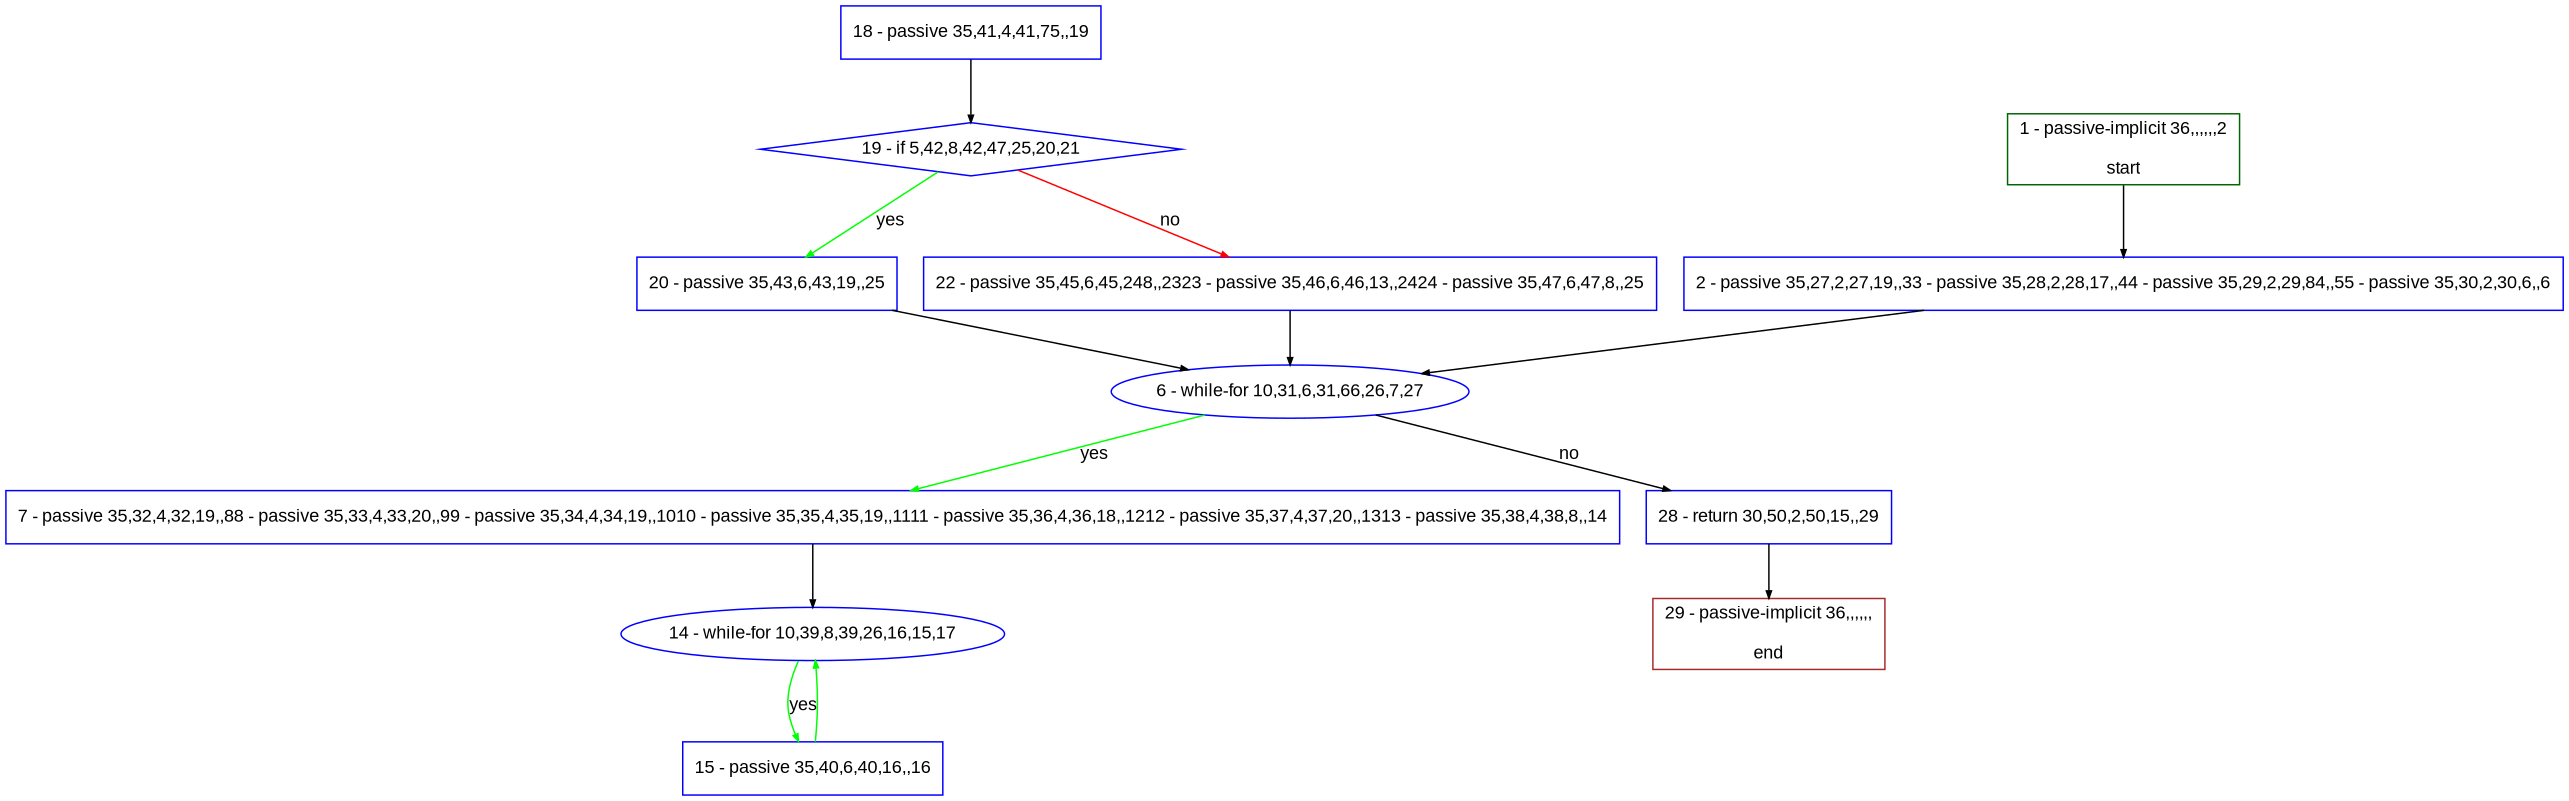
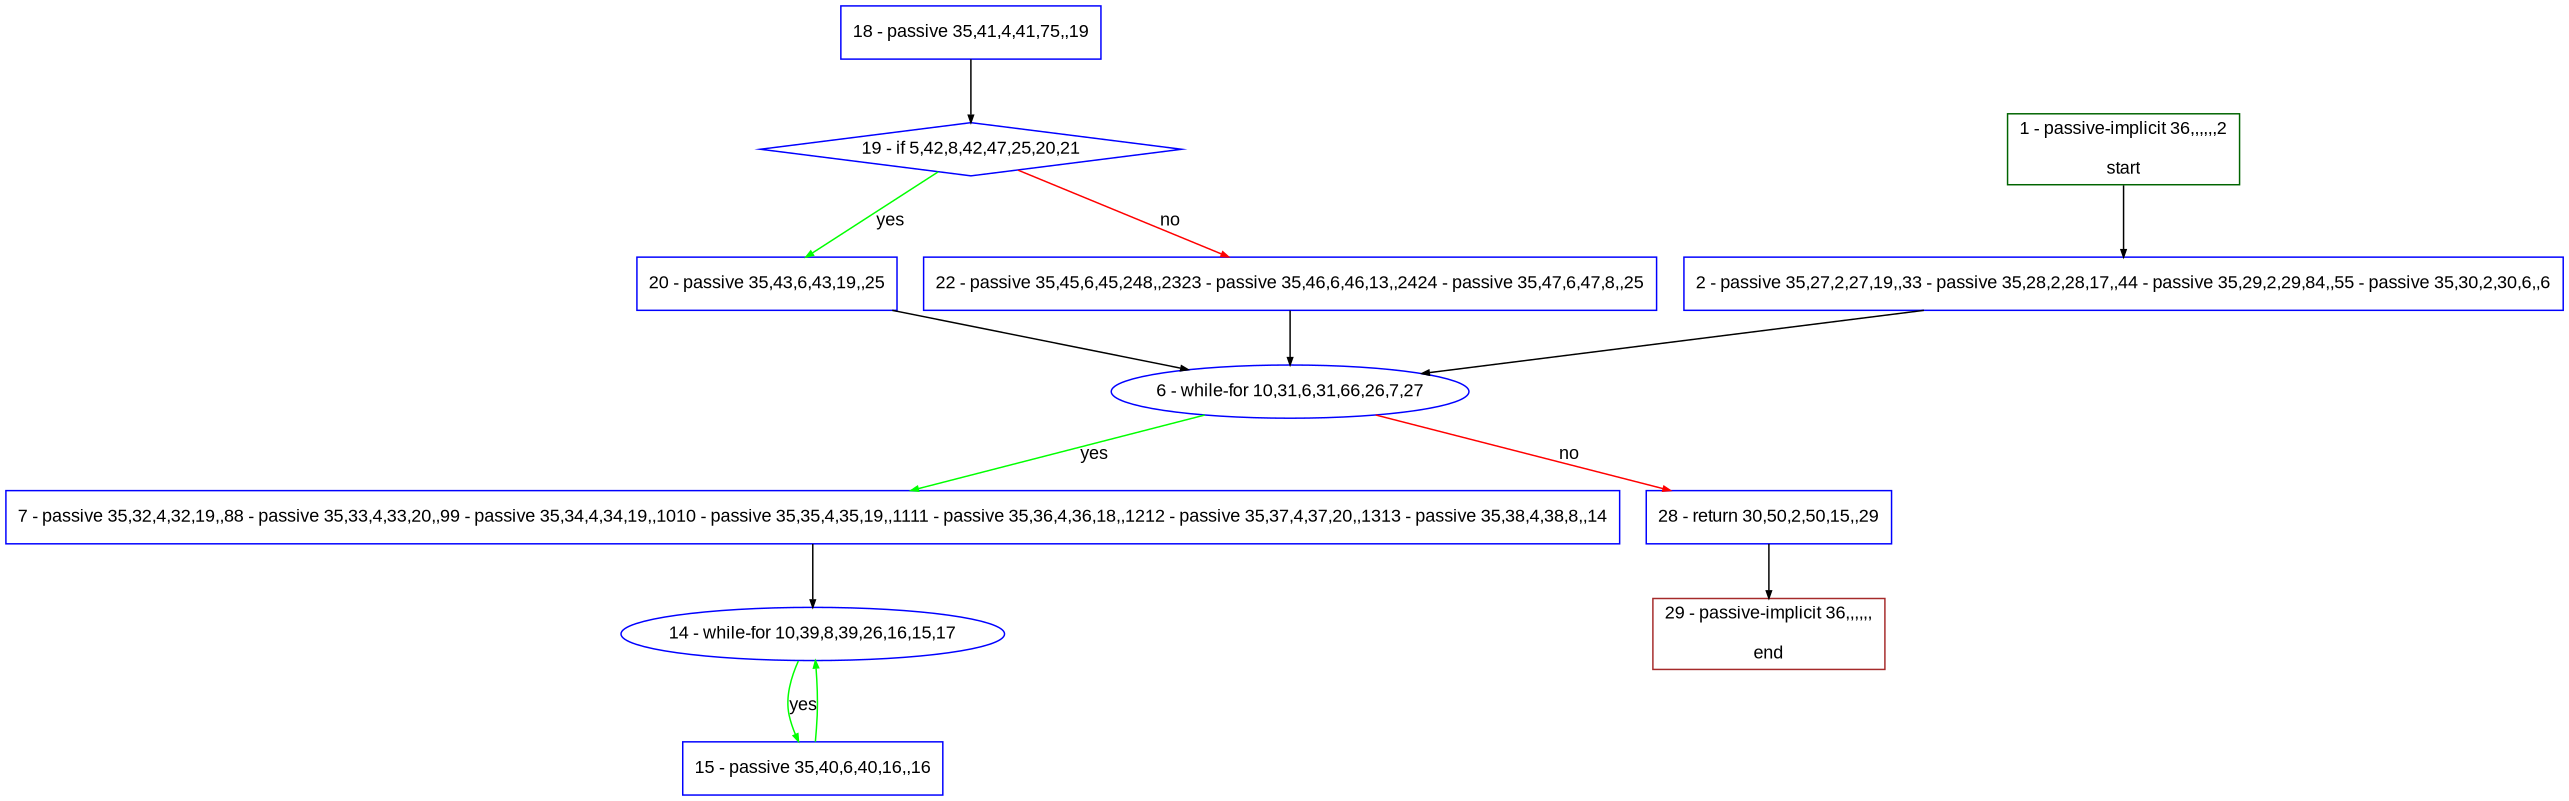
(1519, 452) -> (1519, 452)
